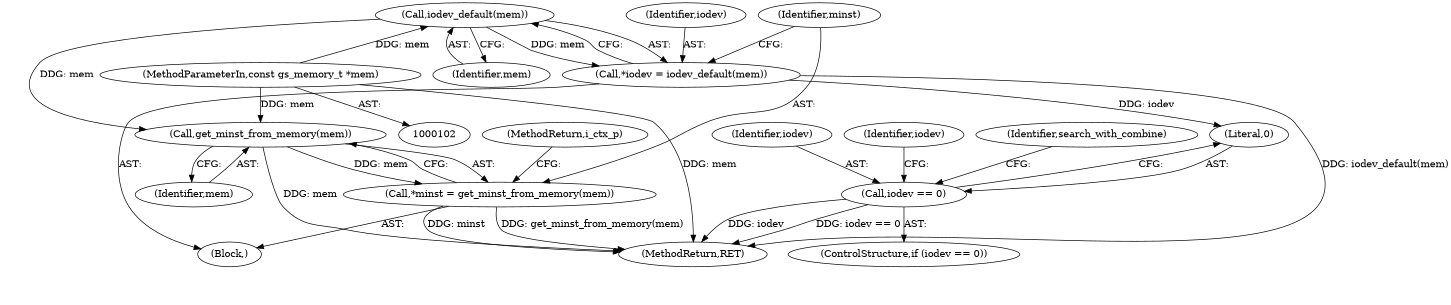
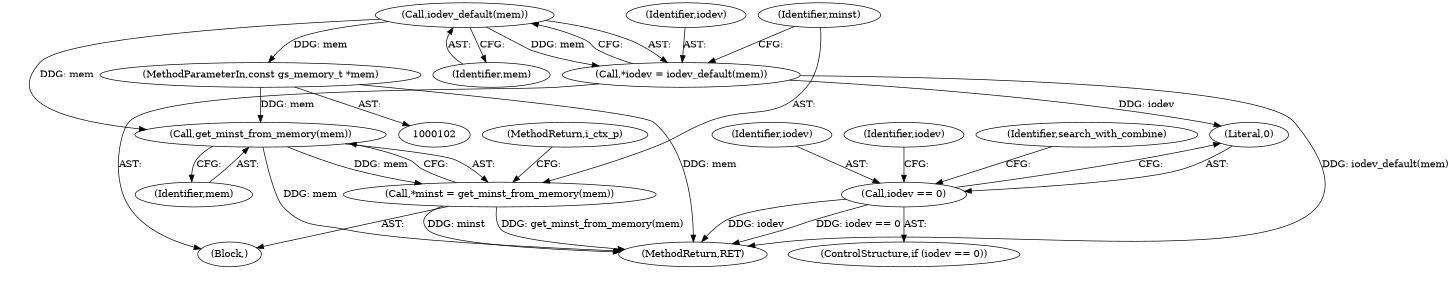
(361, 46) -> (327, 30)
